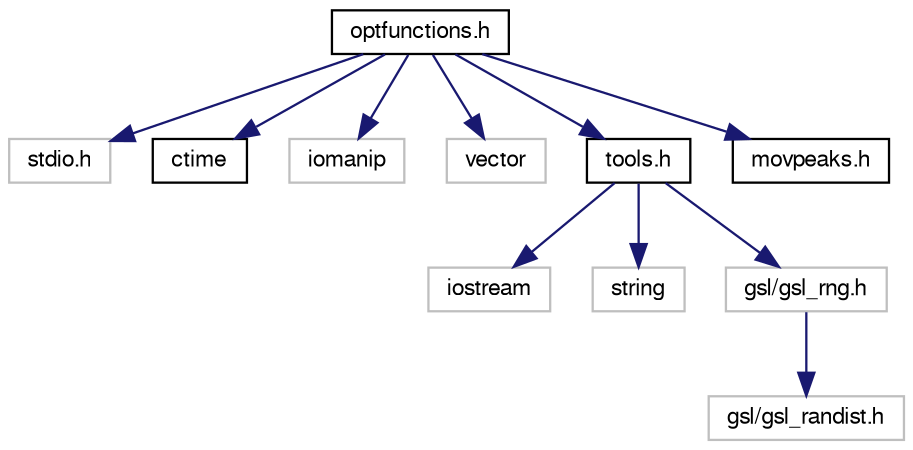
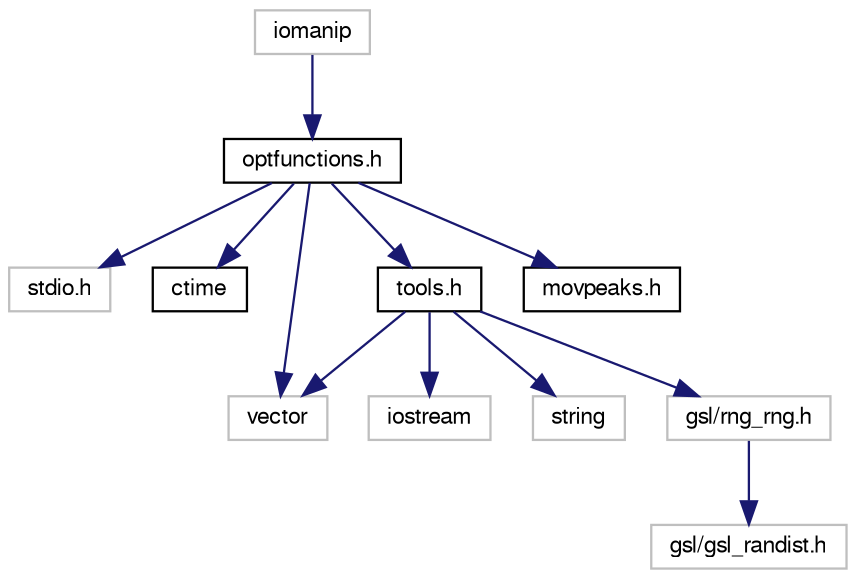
(389, 87) -> (312, 85)
(806, 289) -> (749, 418)
none -> (363, 346)
